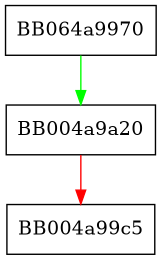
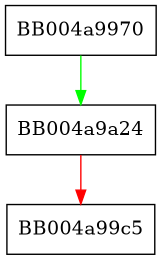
(81, 30) -> (81, 30)
(81, 130) -> (81, 130)
